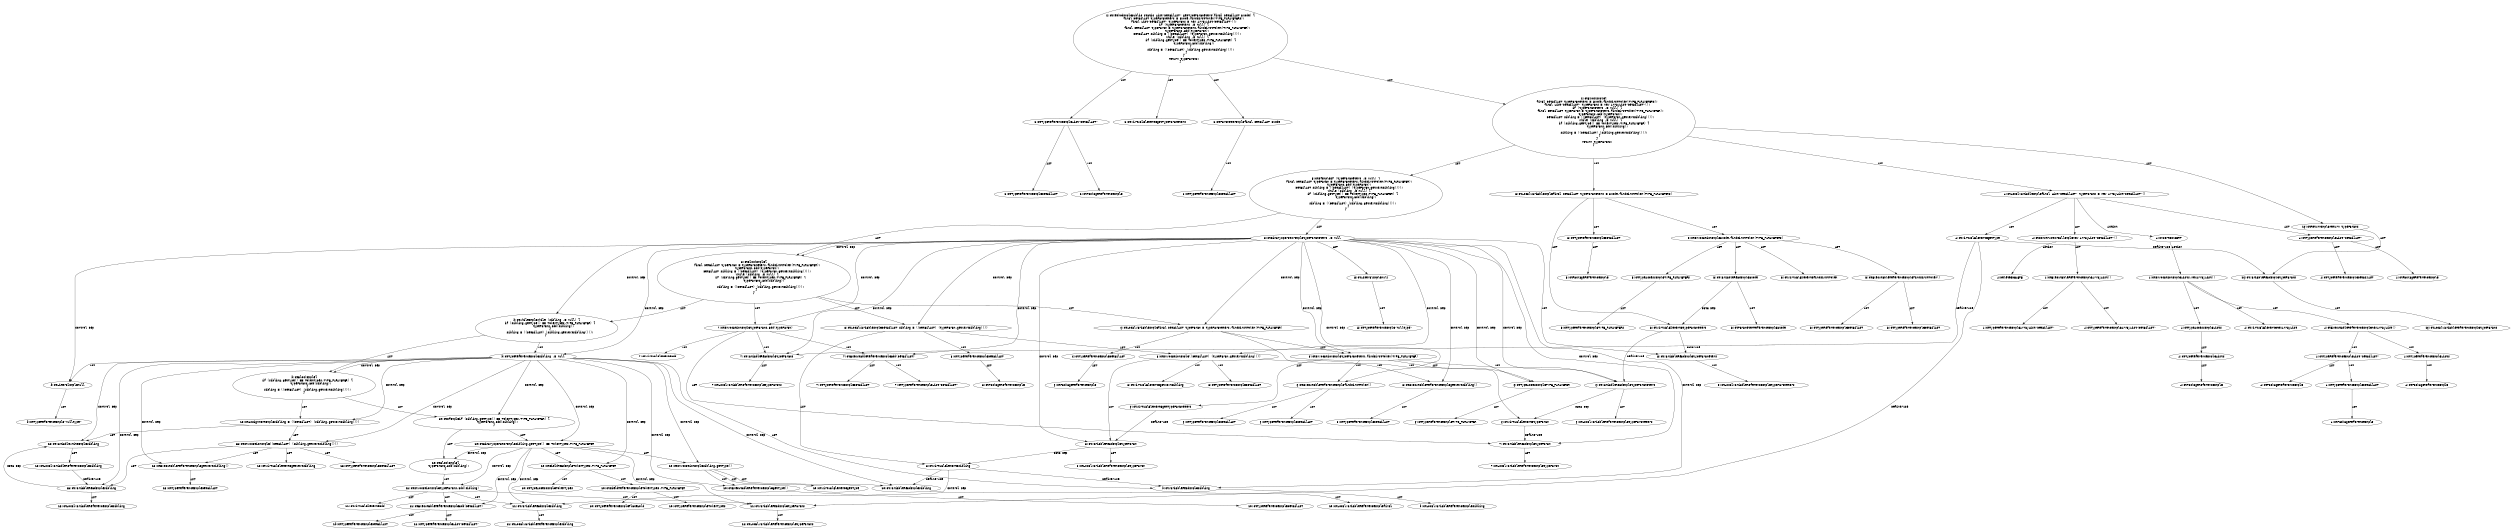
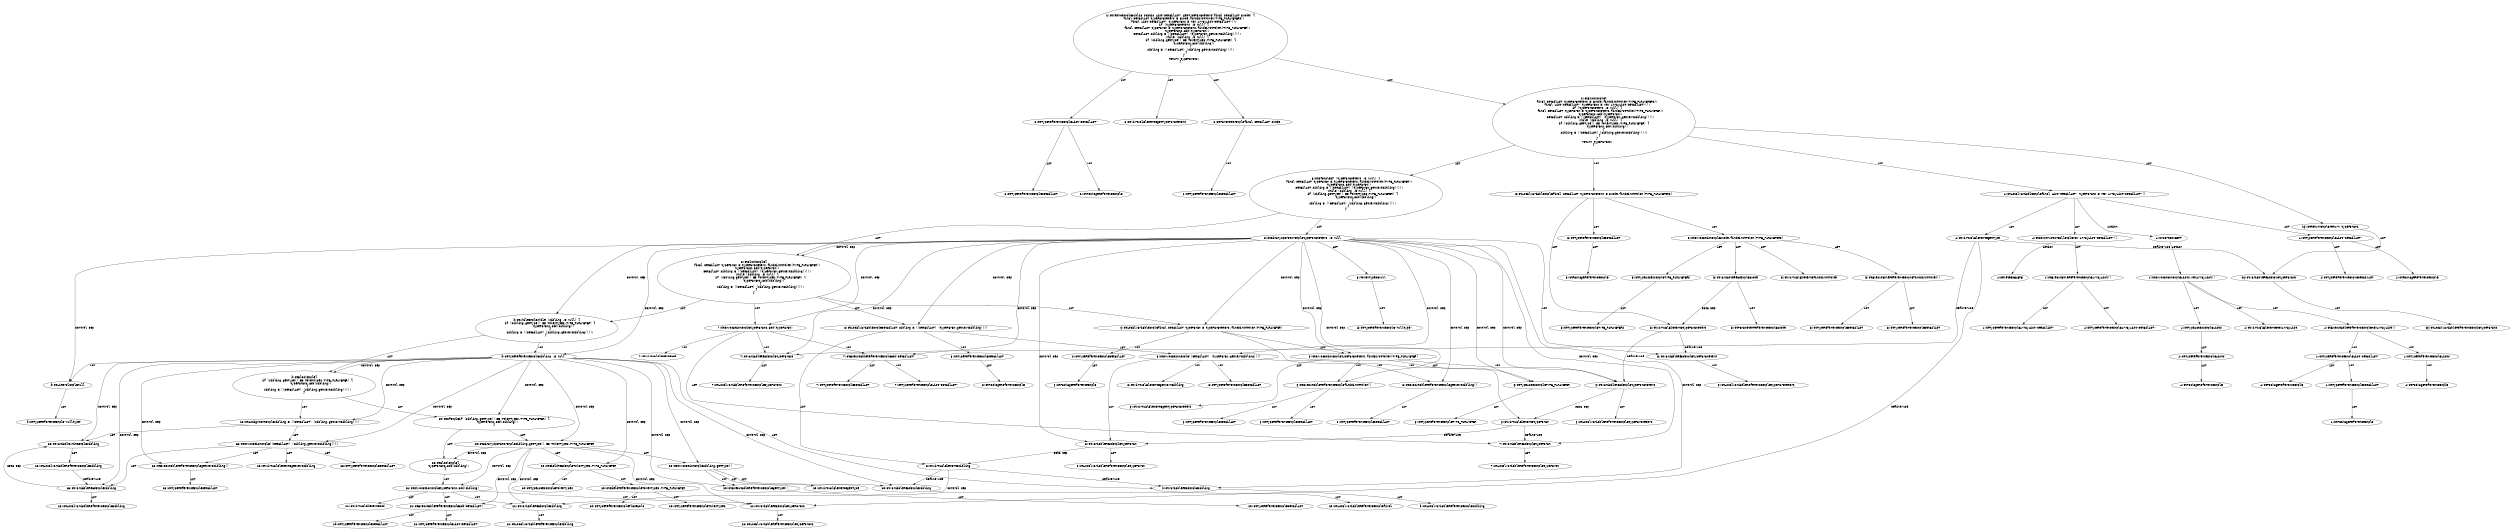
(1371, 278) -> (1371, 278)
(1693, 348) -> (1693, 348)
(1137, 425) -> (1312, 440)
